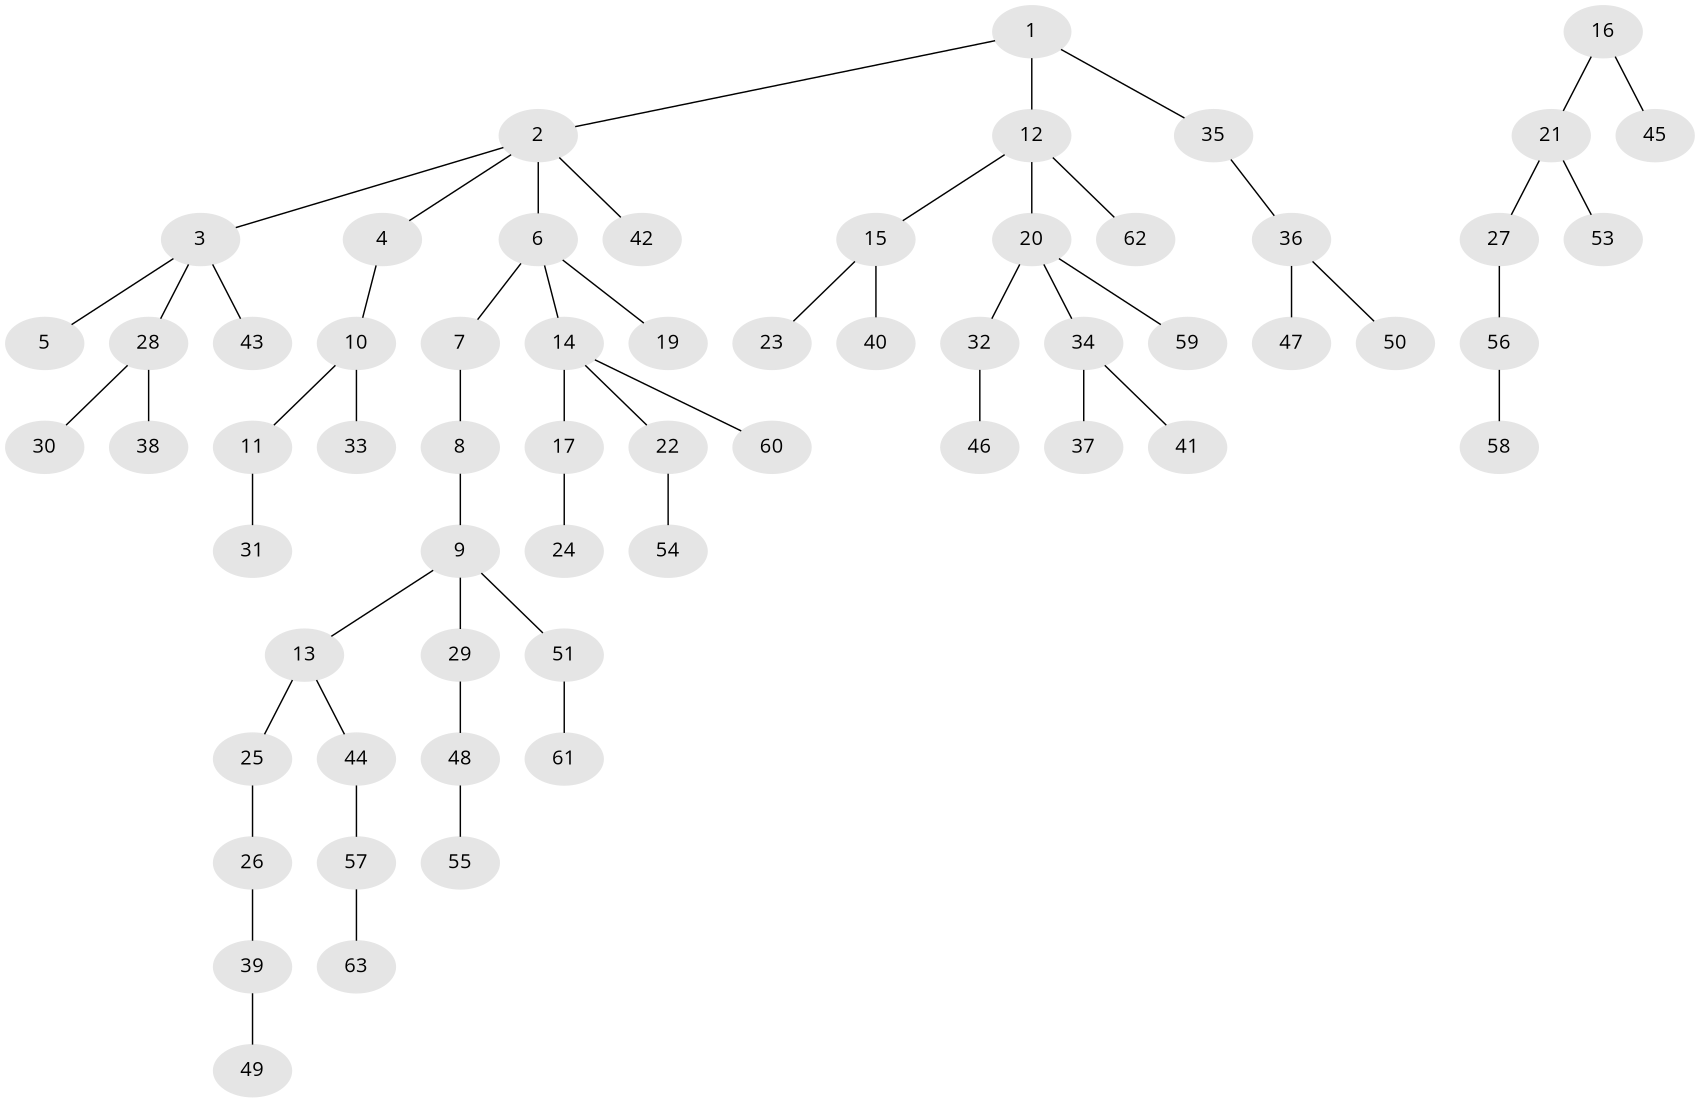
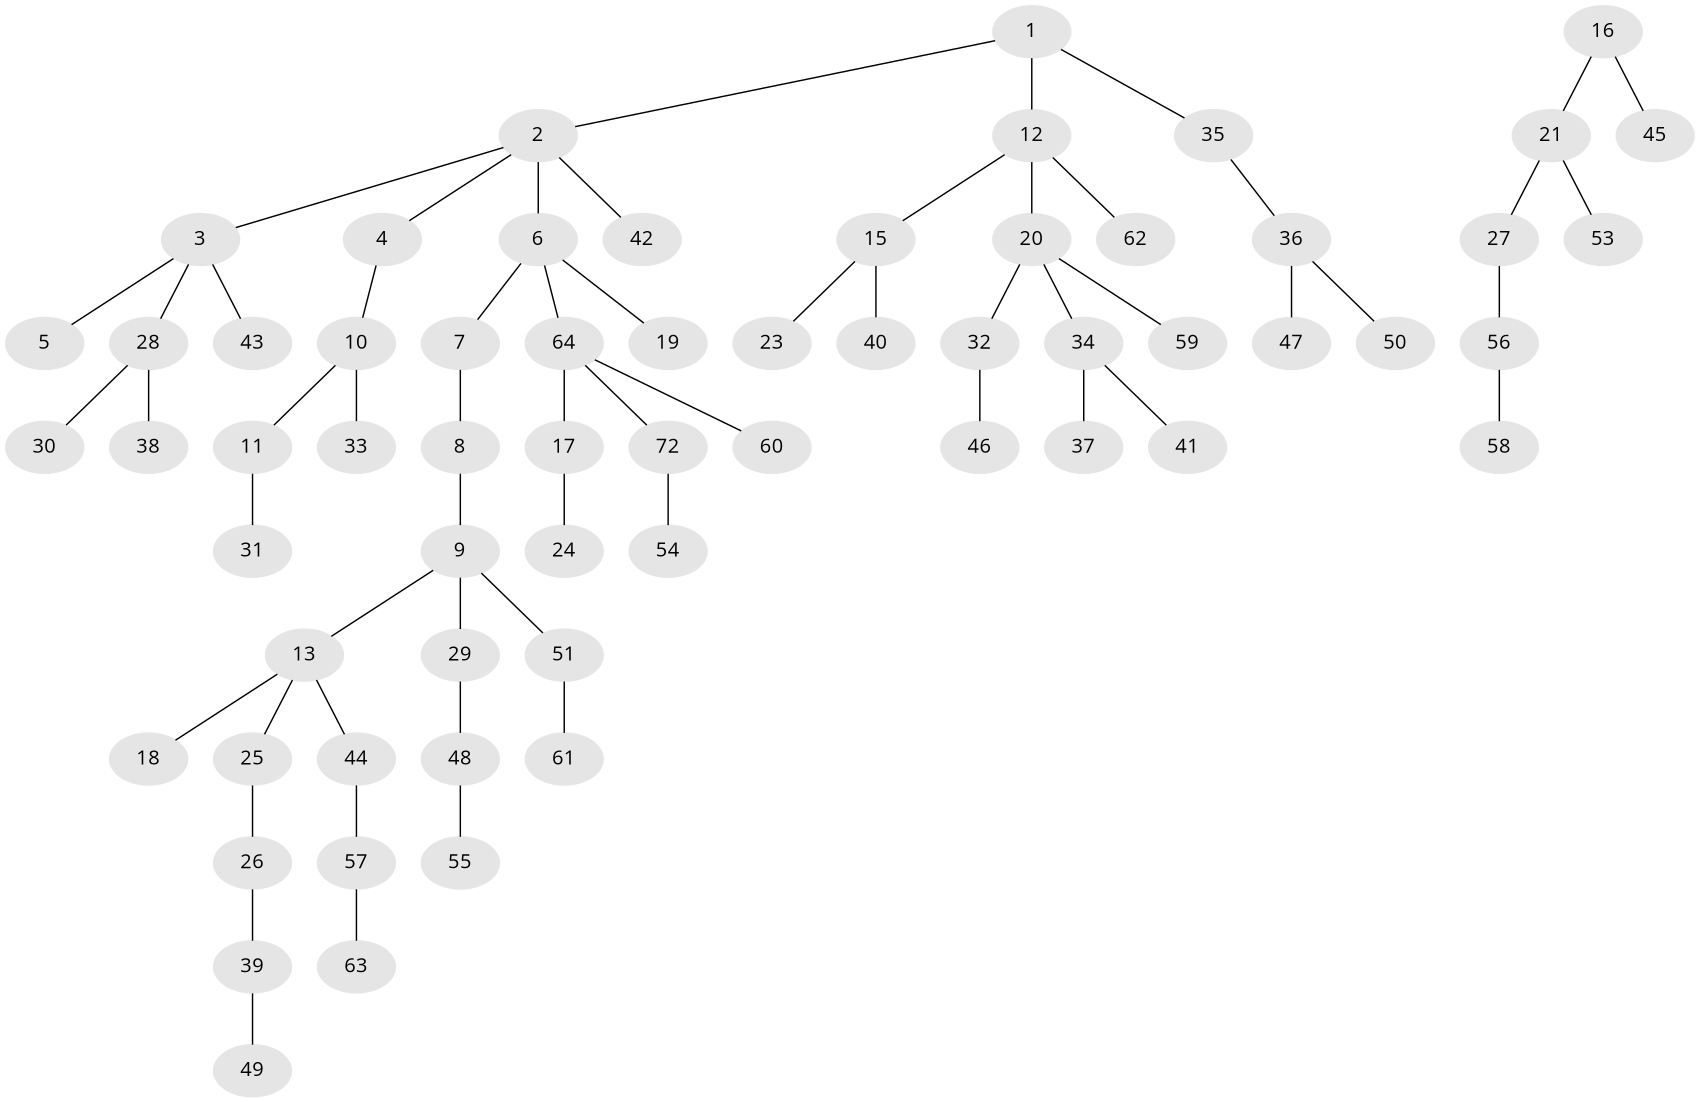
(564, 343) -> (564, 343)
(668, 447) -> (668, 447)
none -> (149, 759)
